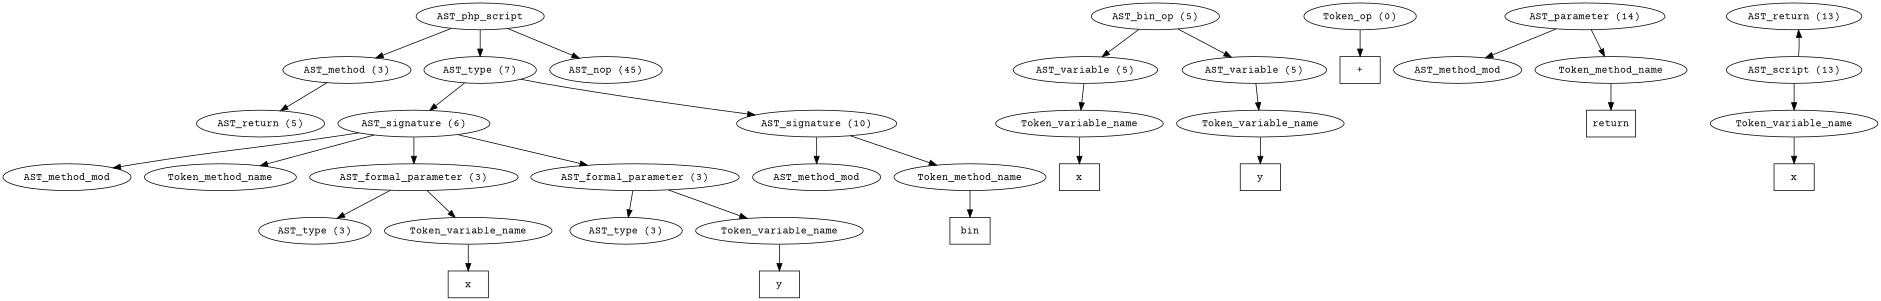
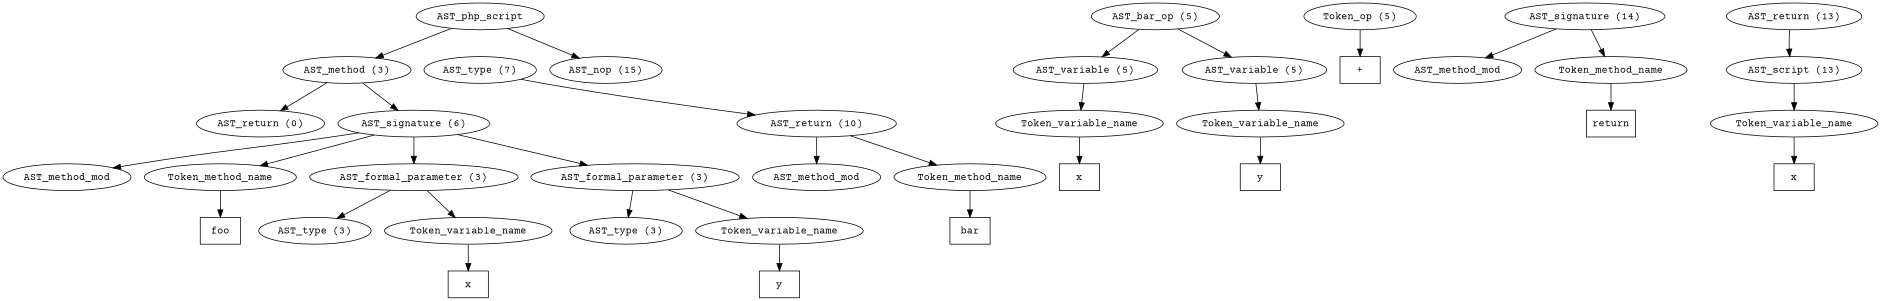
(1155, 16) -> (1155, 16)
(1360, 16) -> (1360, 16)
(1585, 16) -> (1585, 16)
(480, 40) -> none
(1799, 47) -> (1789, 40)
(606, 70) -> (606, 70)
(450, 94) -> (377, 94)
(261, 124) -> (261, 124)
(817, 124) -> (817, 124)
none -> (220, 231)
(970, 231) -> (970, 231)
